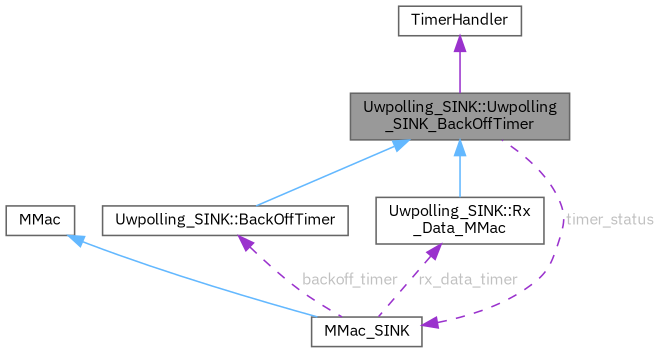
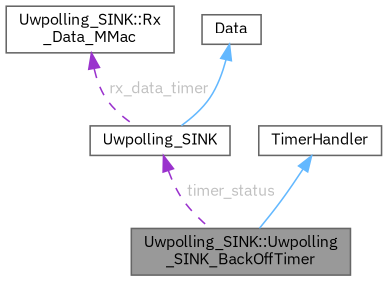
(460, 72) -> (282, 199)
(460, 177) -> none
(40, 221) -> (232, 30)
(225, 221) -> none
(367, 332) -> (160, 141)
